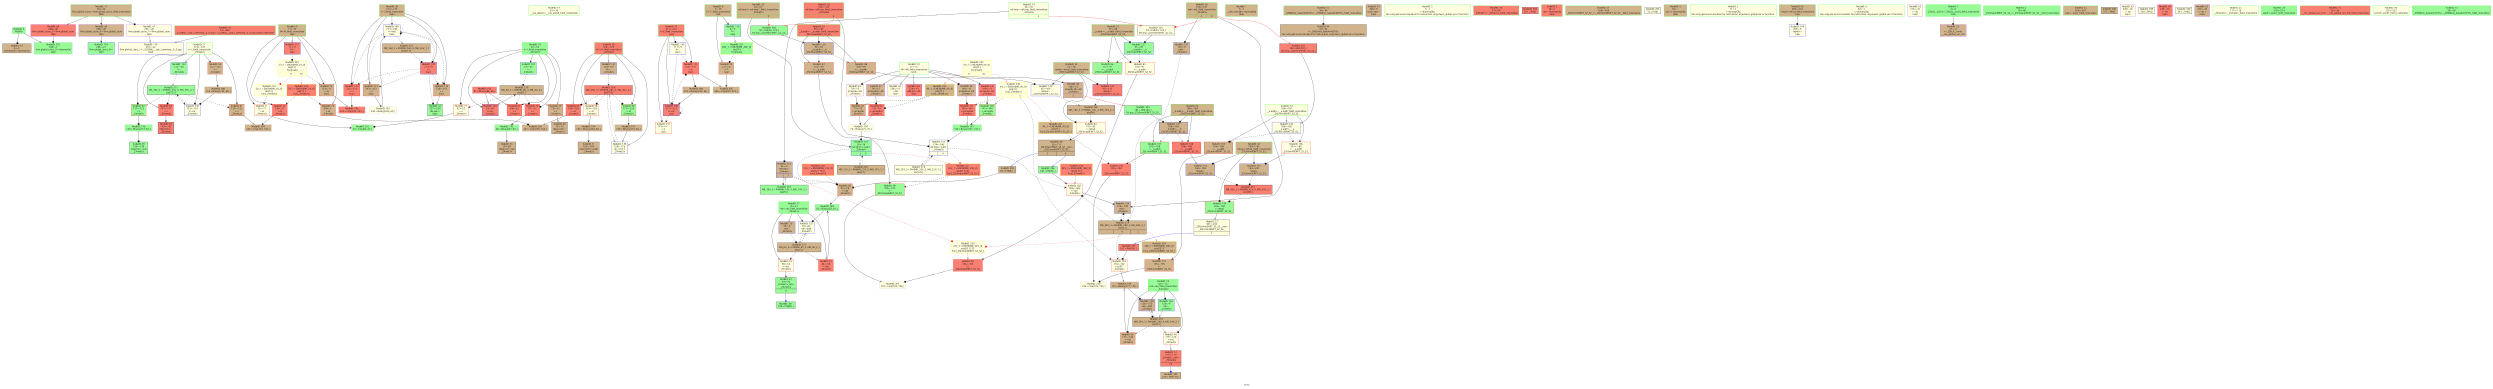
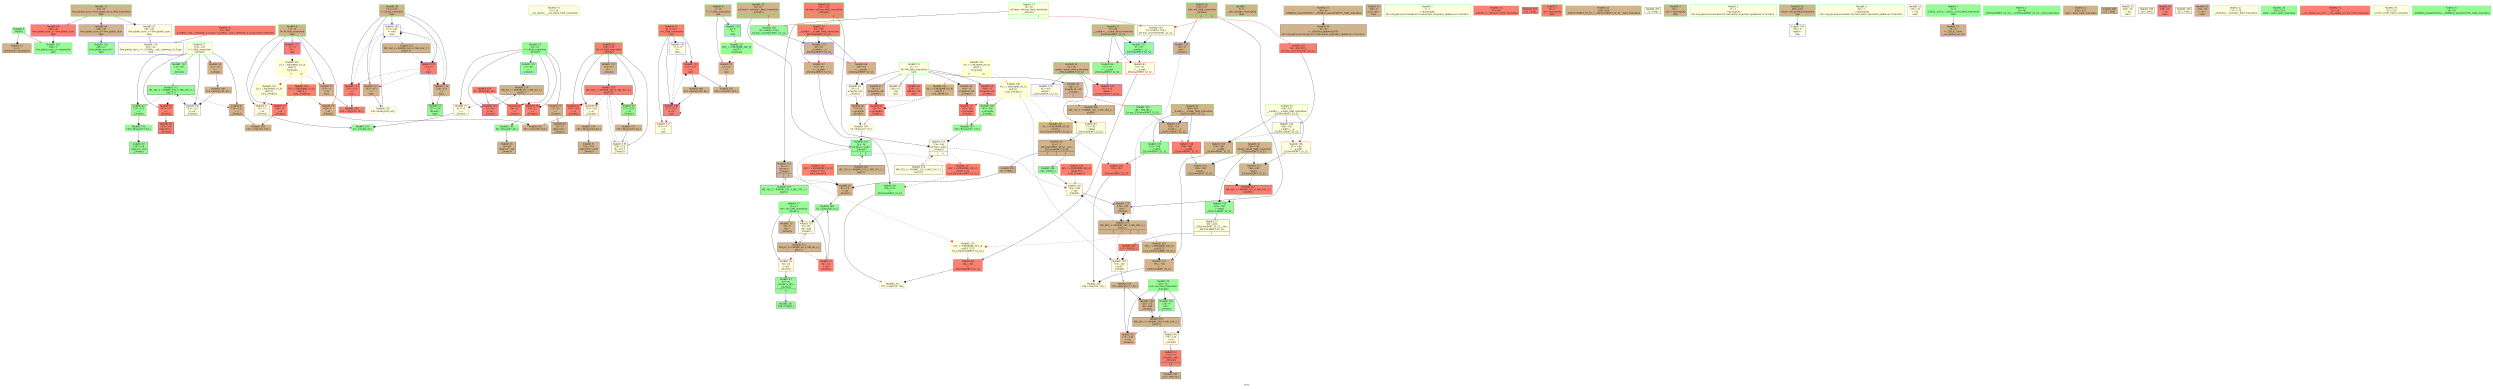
(955, 78) -> (858, 78)
